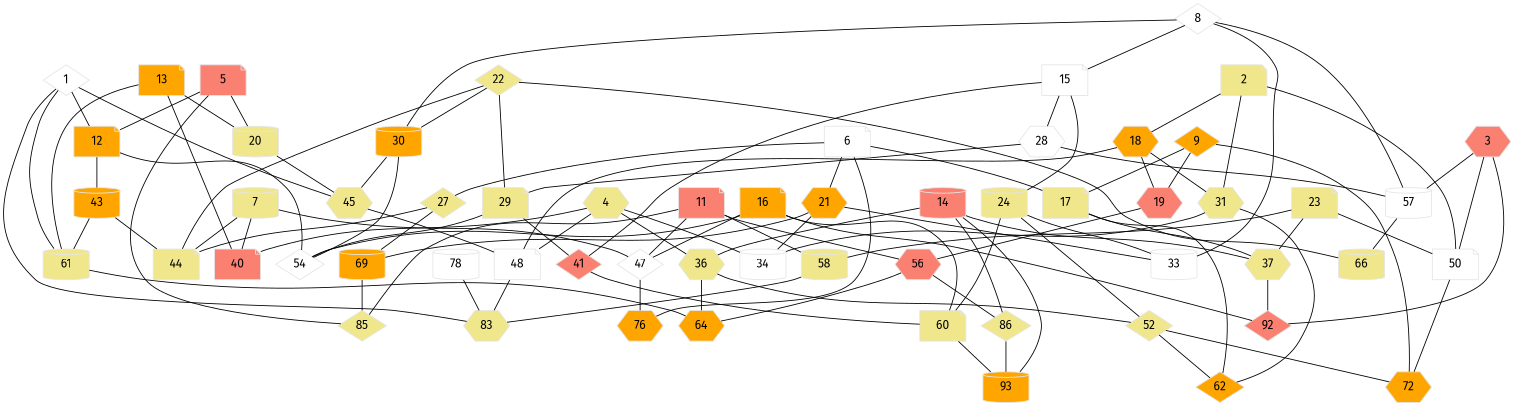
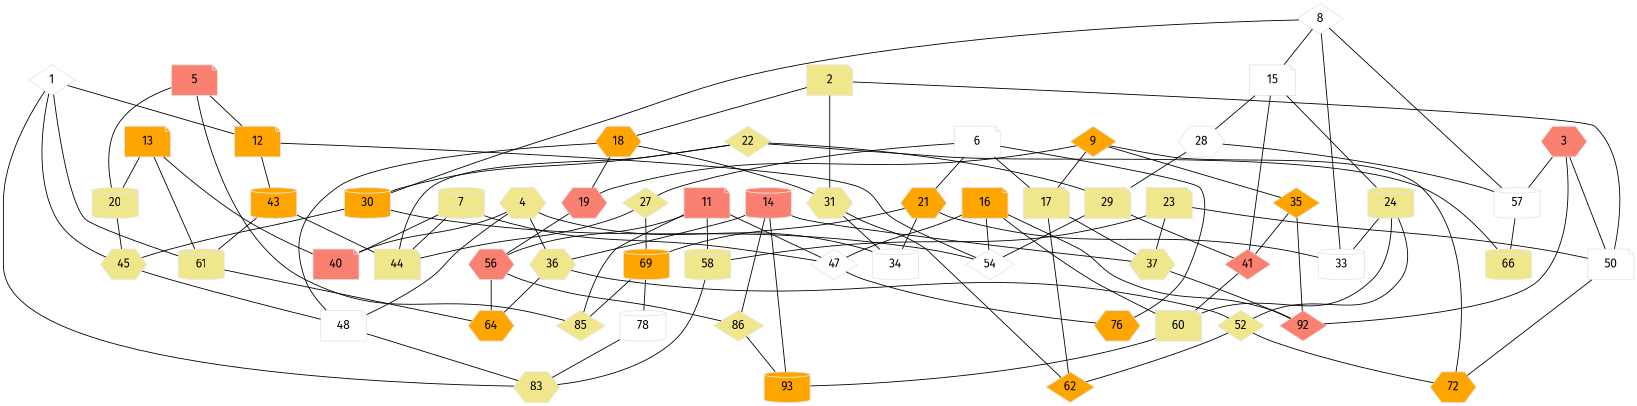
none -> (1296, 203)
none -> (645, 295)
